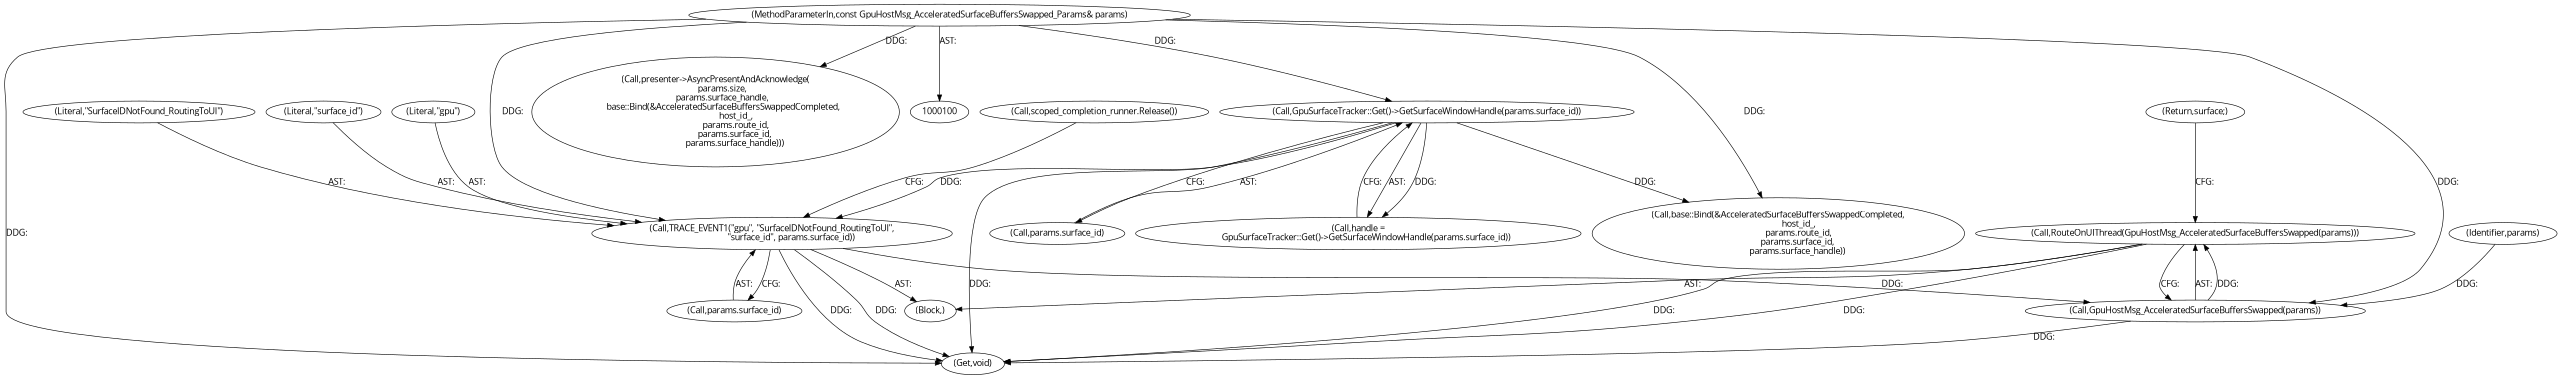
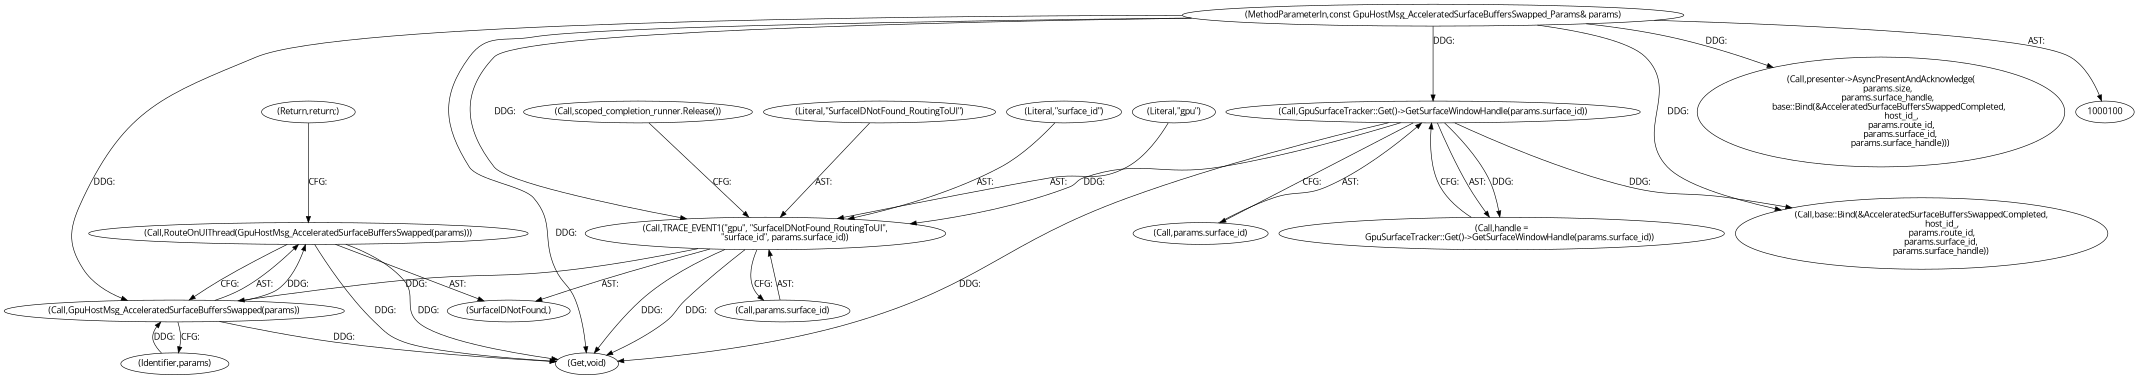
(2195, 112) -> (308, 112)
(930, 311) -> (509, 311)
none -> (181, 334)
